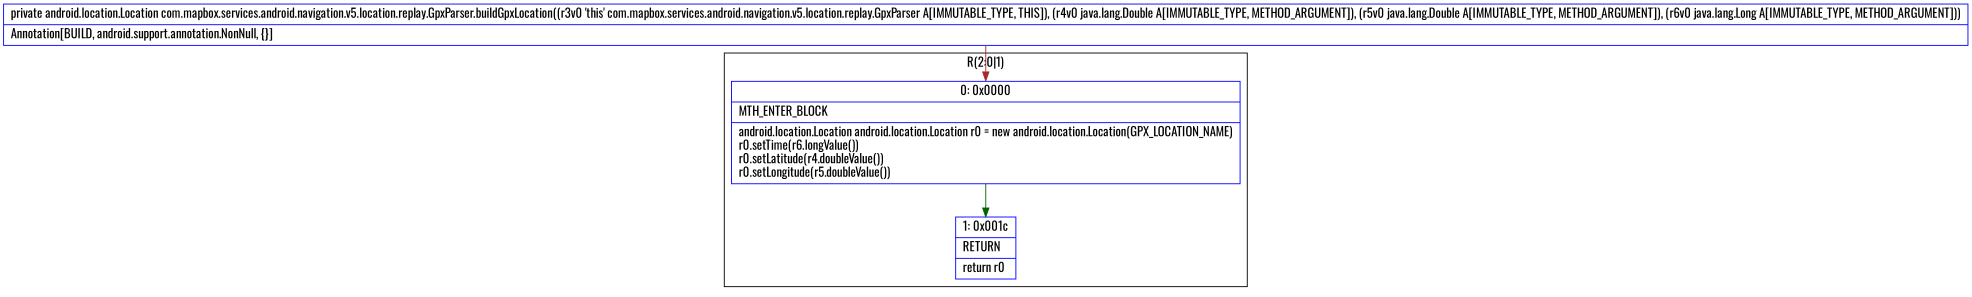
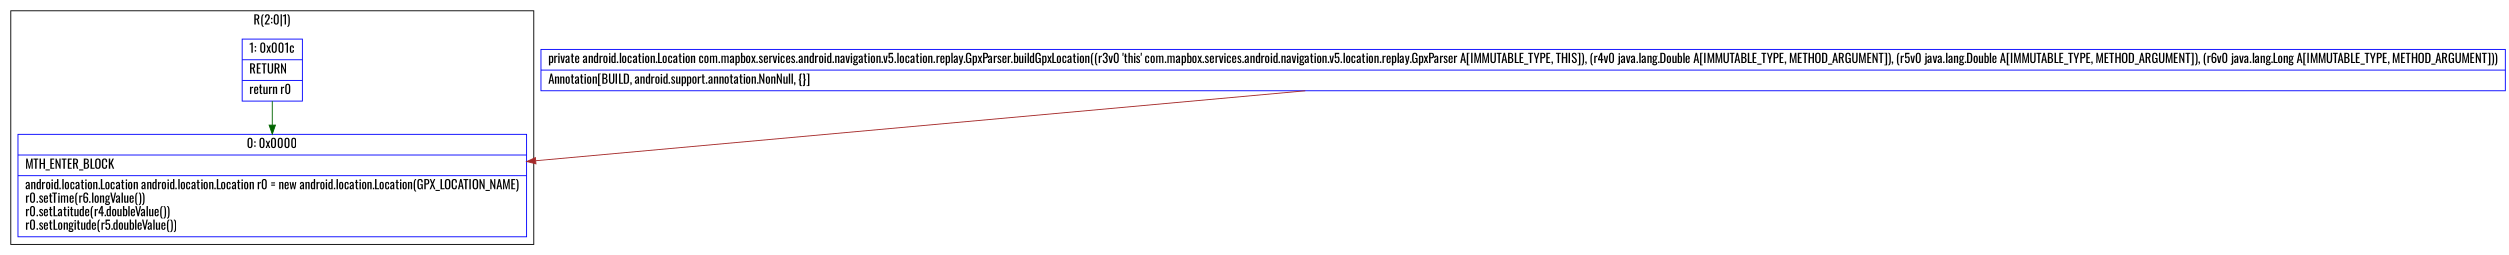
(986, 196) -> (272, 113)
